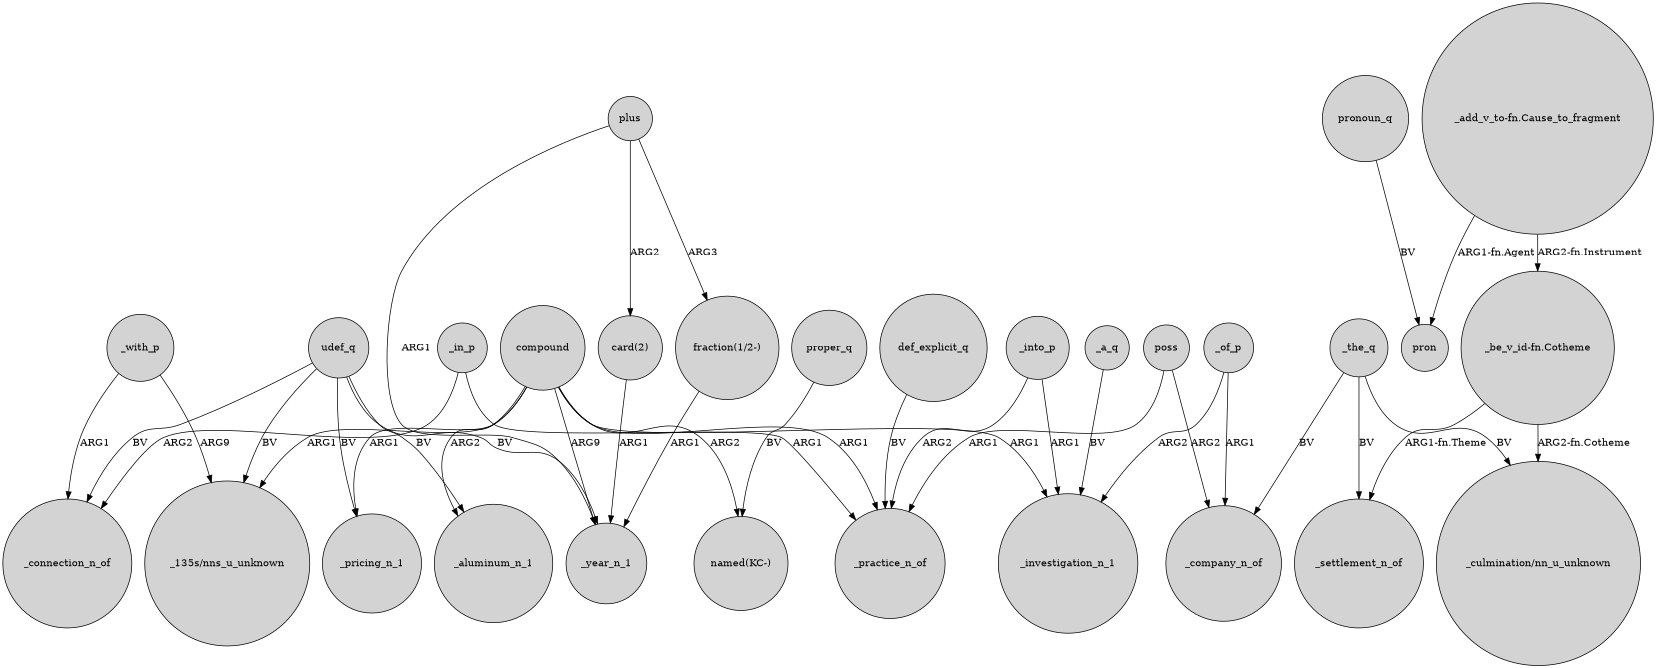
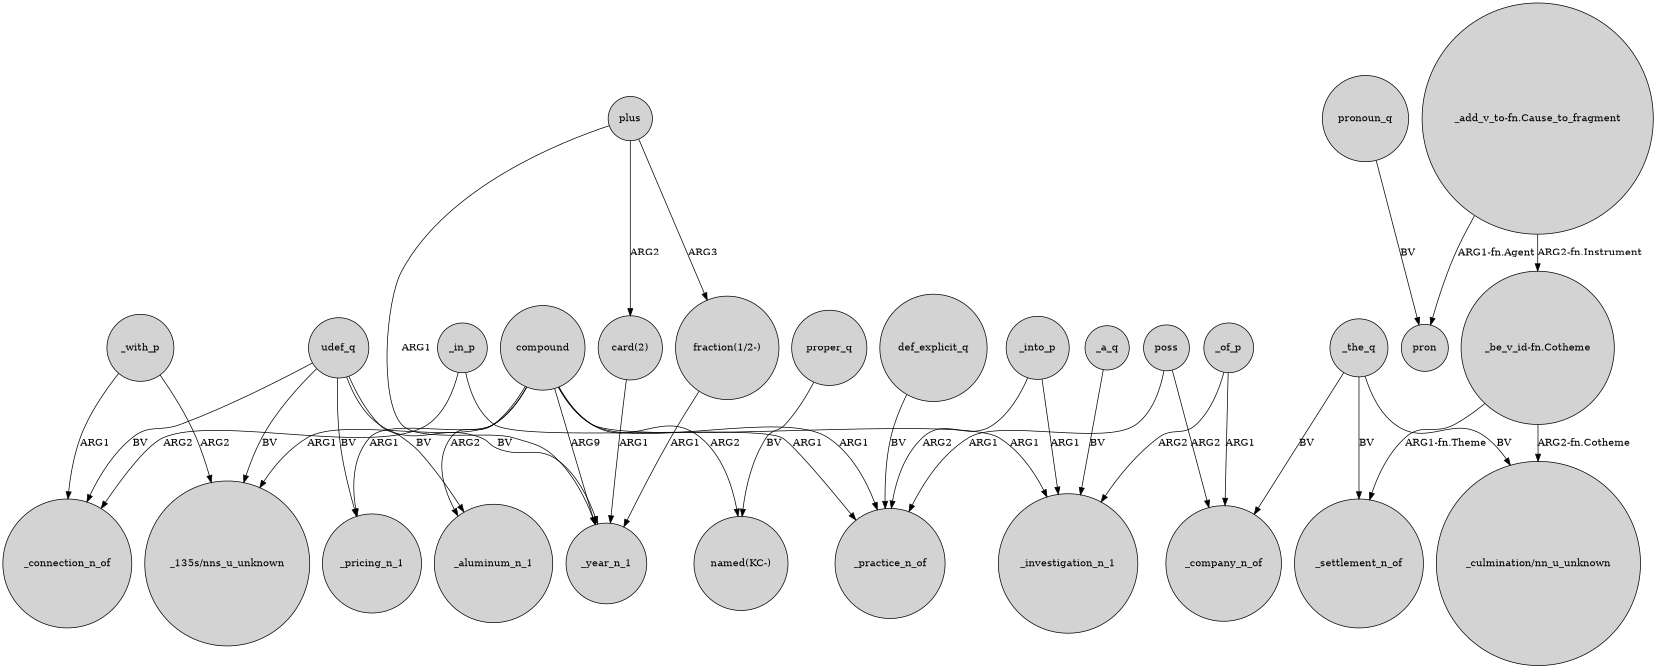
(215, 443) -> (215, 443)
